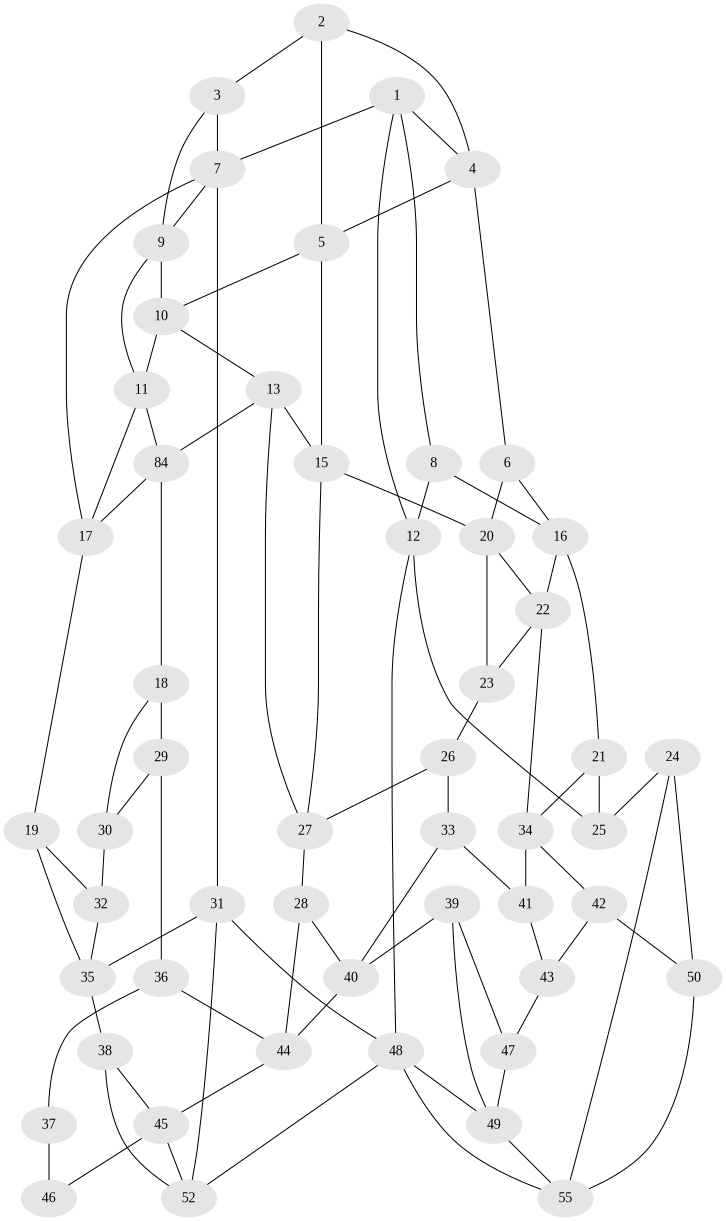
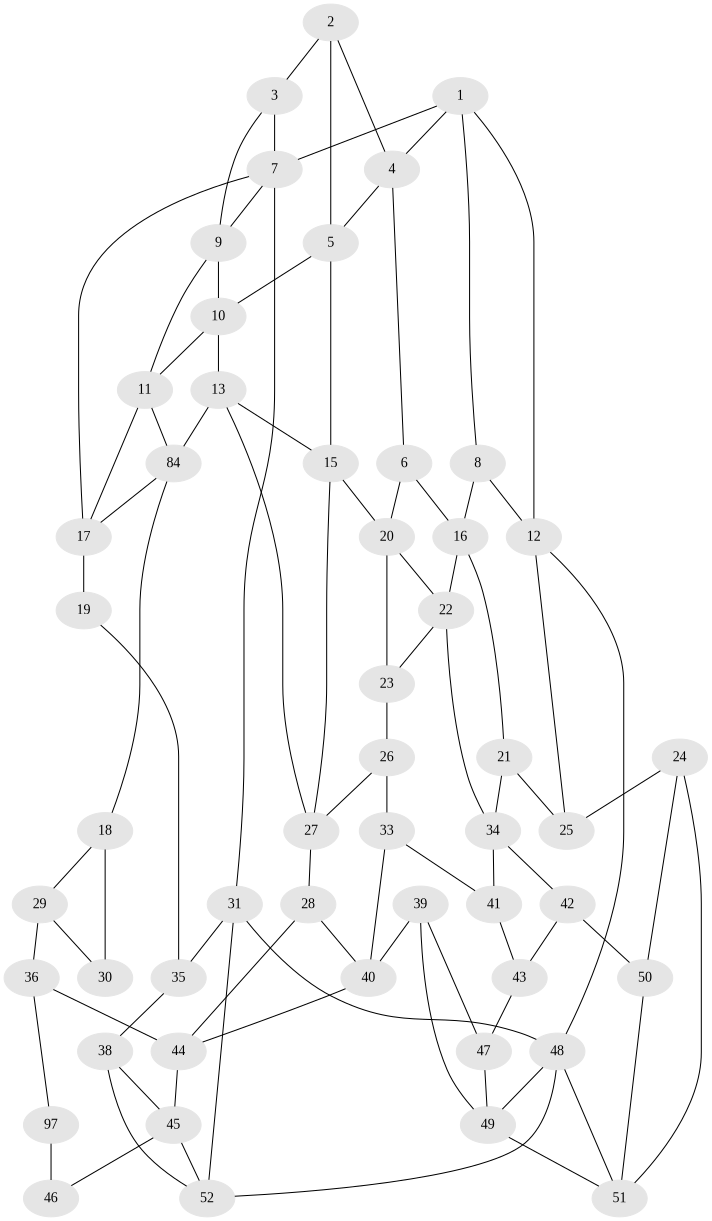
(101, 904) -> none
(49, 1125) -> (51, 1125)
(566, 1198) -> (620, 1198)
